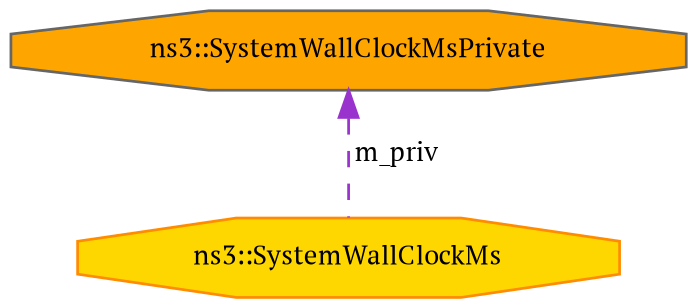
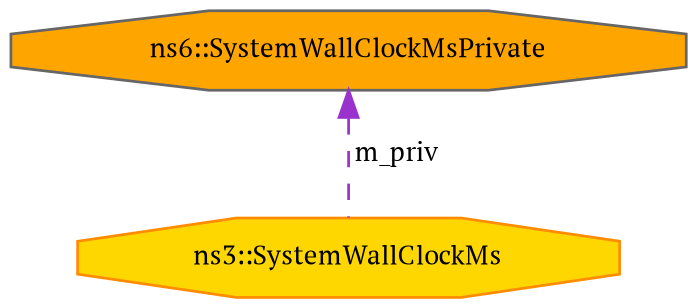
(349, 51) -> (349, 51)
